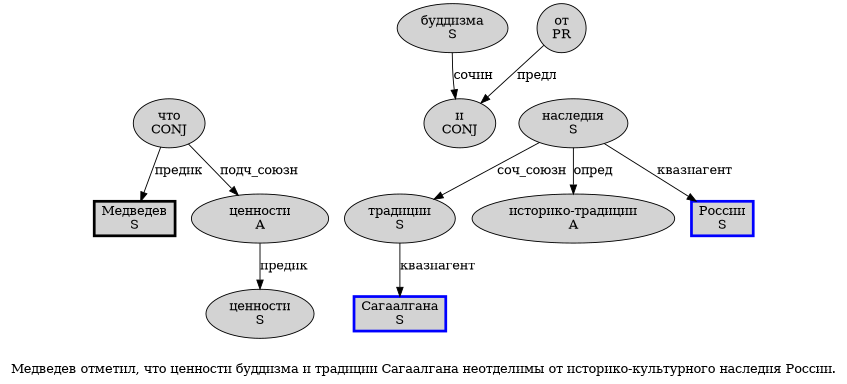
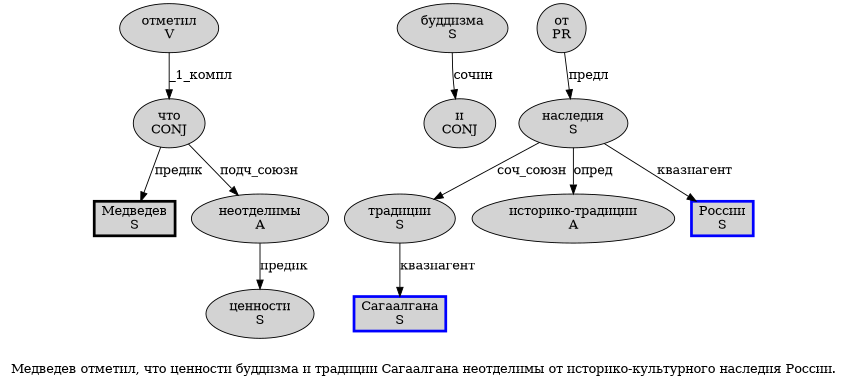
none -> (169, 28)
(516, 71) -> (567, 71)
(260, 219) -> (260, 219)
